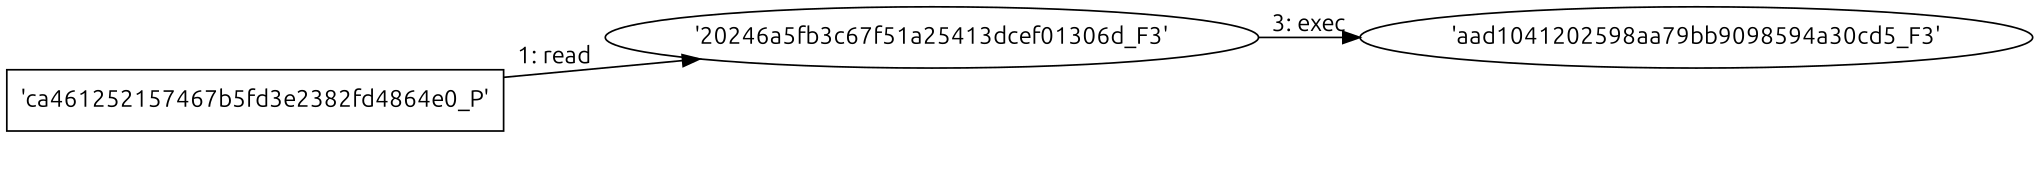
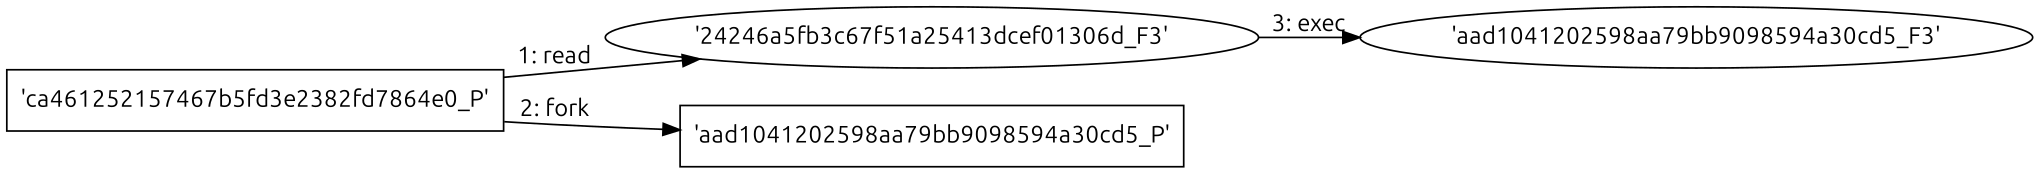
(932, 37) -> (932, 37)
(255, 100) -> (255, 100)
none -> (932, 136)
